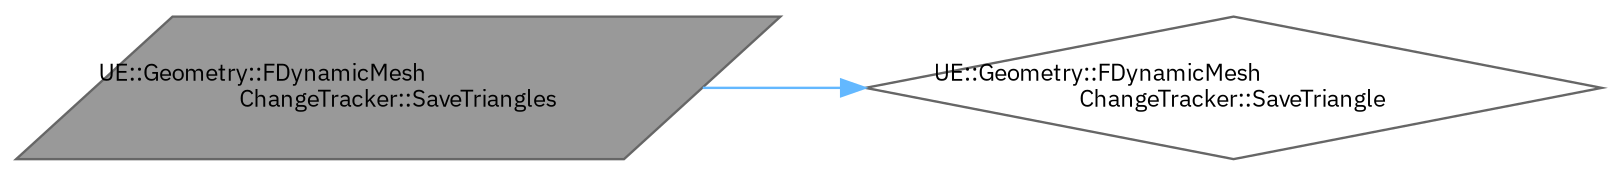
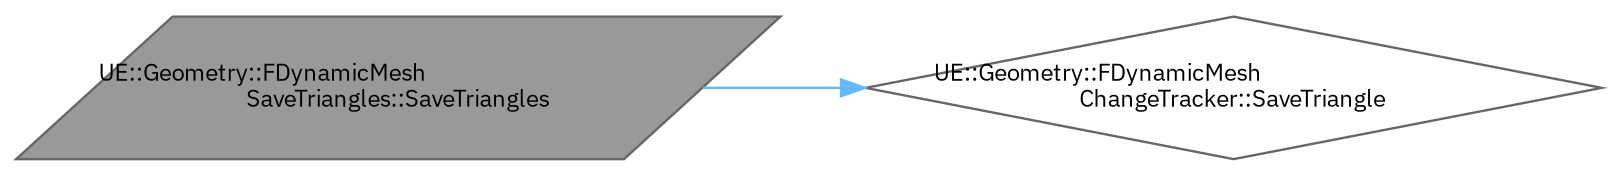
(398, 88) -> (398, 88)
